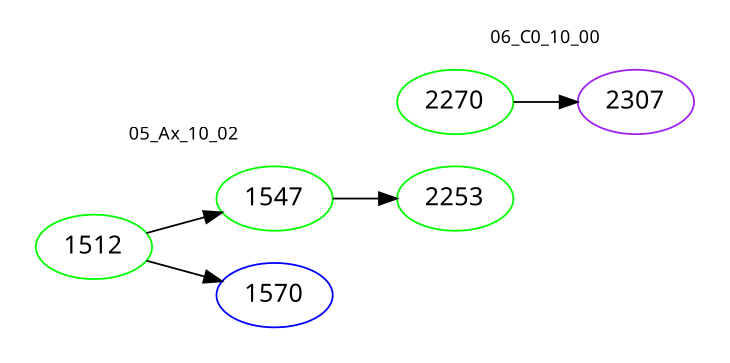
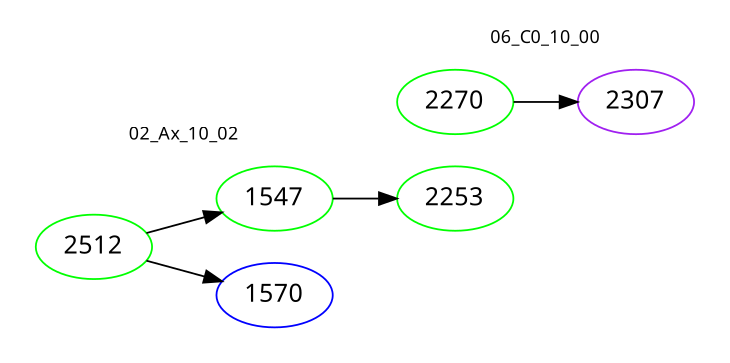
(184, 135) -> (184, 135)
(94, 247) -> (94, 247)
